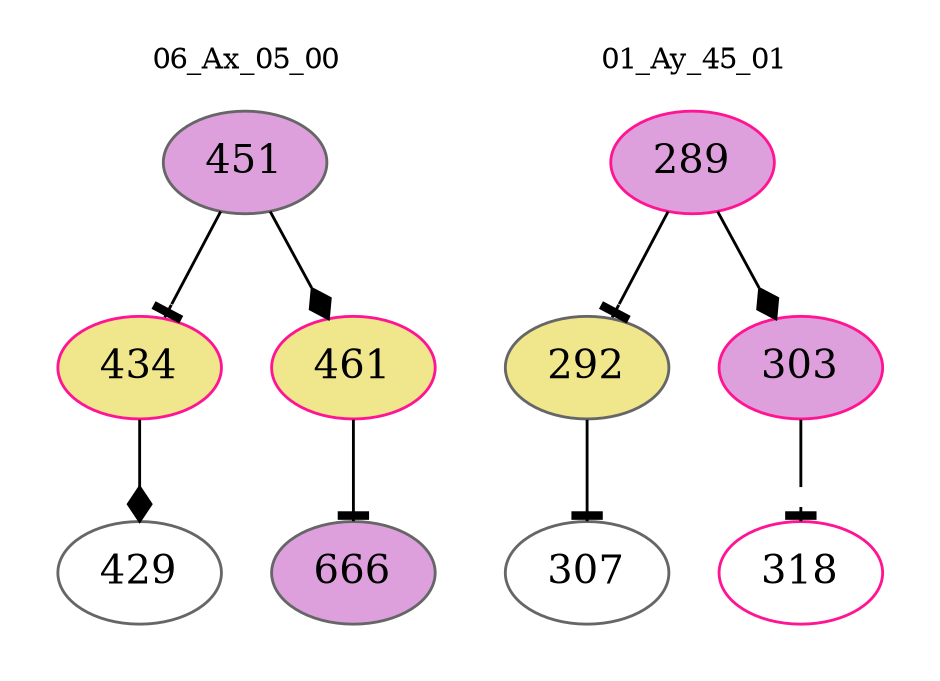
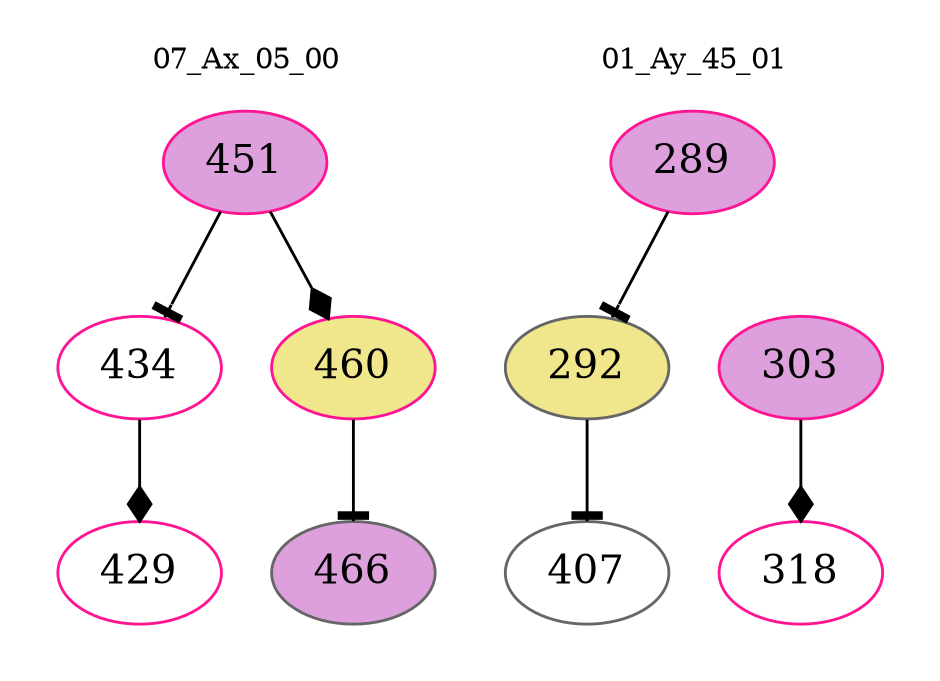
(247, 61) -> (247, 61)
(245, 162) -> (245, 162)
(738, 250) -> none
(140, 368) -> (140, 368)
(353, 368) -> (353, 368)
(801, 453) -> (801, 453)
(140, 573) -> (140, 573)
(353, 573) -> (353, 573)
(587, 573) -> (587, 573)
